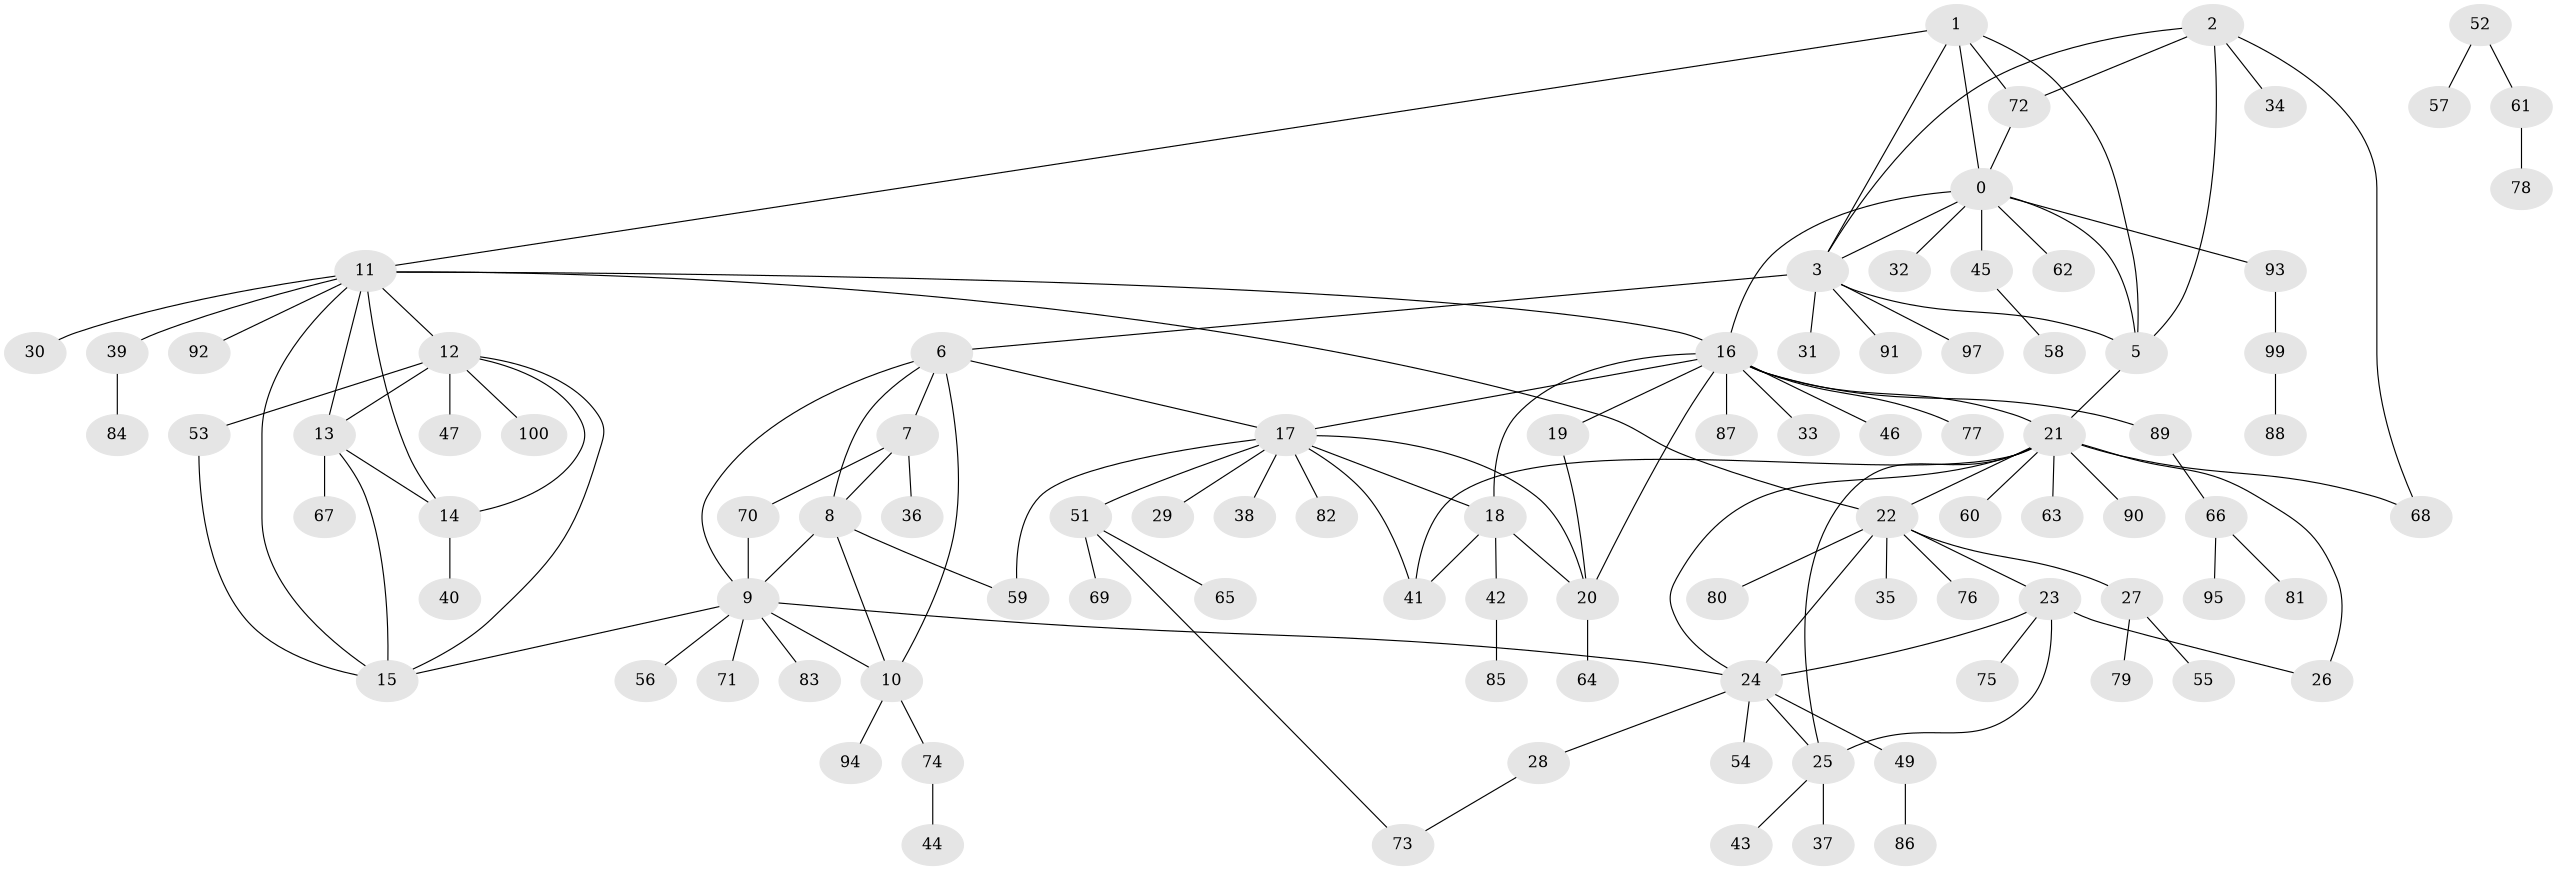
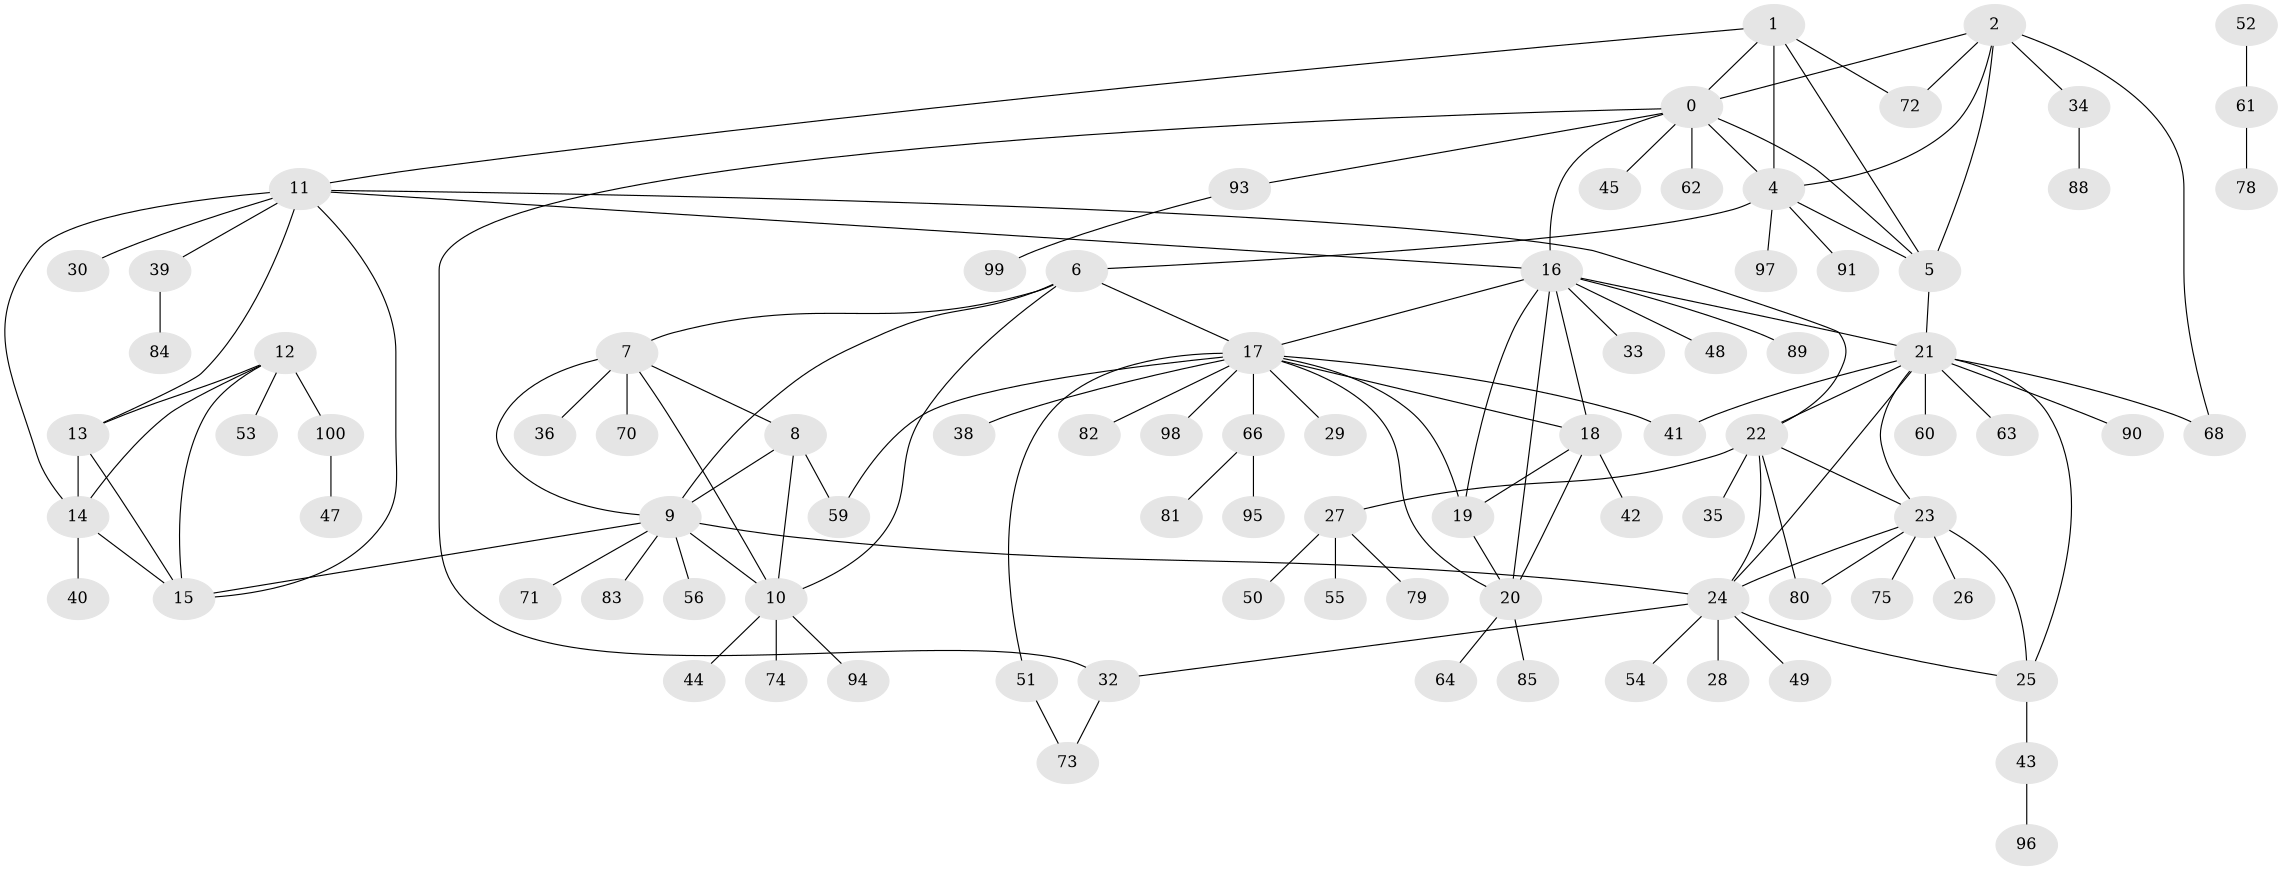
(2440, 107) -> none
(2000, 148) -> (1856, 63)
(1818, 271) -> (1774, 189)
(408, 312) -> none
(199, 353) -> none
(1809, 353) -> none
(2055, 353) -> none
(450, 394) -> (331, 476)
(2276, 394) -> (2079, 148)
none -> (1394, 400)
(862, 422) -> none
none -> (1171, 435)
(1727, 435) -> none
(1891, 435) -> (1716, 353)
(1973, 435) -> none
(2189, 477) -> (1253, 394)
none -> (708, 480)
(2265, 501) -> (1880, 435)
(325, 517) -> none
(748, 558) -> (503, 454)
(1455, 558) -> (1535, 471)
none -> (1863, 558)
(1100, 599) -> none
(1225, 599) -> none
none -> (1253, 599)
(1968, 599) -> none
(232, 601) -> (131, 558)
none -> (1413, 640)
(1496, 640) -> (1519, 640)
(933, 804) -> (735, 640)
(1471, 804) -> (1088, 722)
(1823, 845) -> none
(1905, 845) -> none
none -> (2027, 845)
